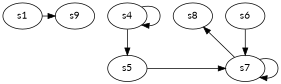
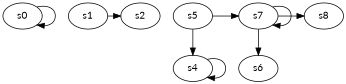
none -> (23, 16)
(75, 16) -> (140, 16)
(127, 39) -> (193, 39)
(245, 39) -> (258, 39)
